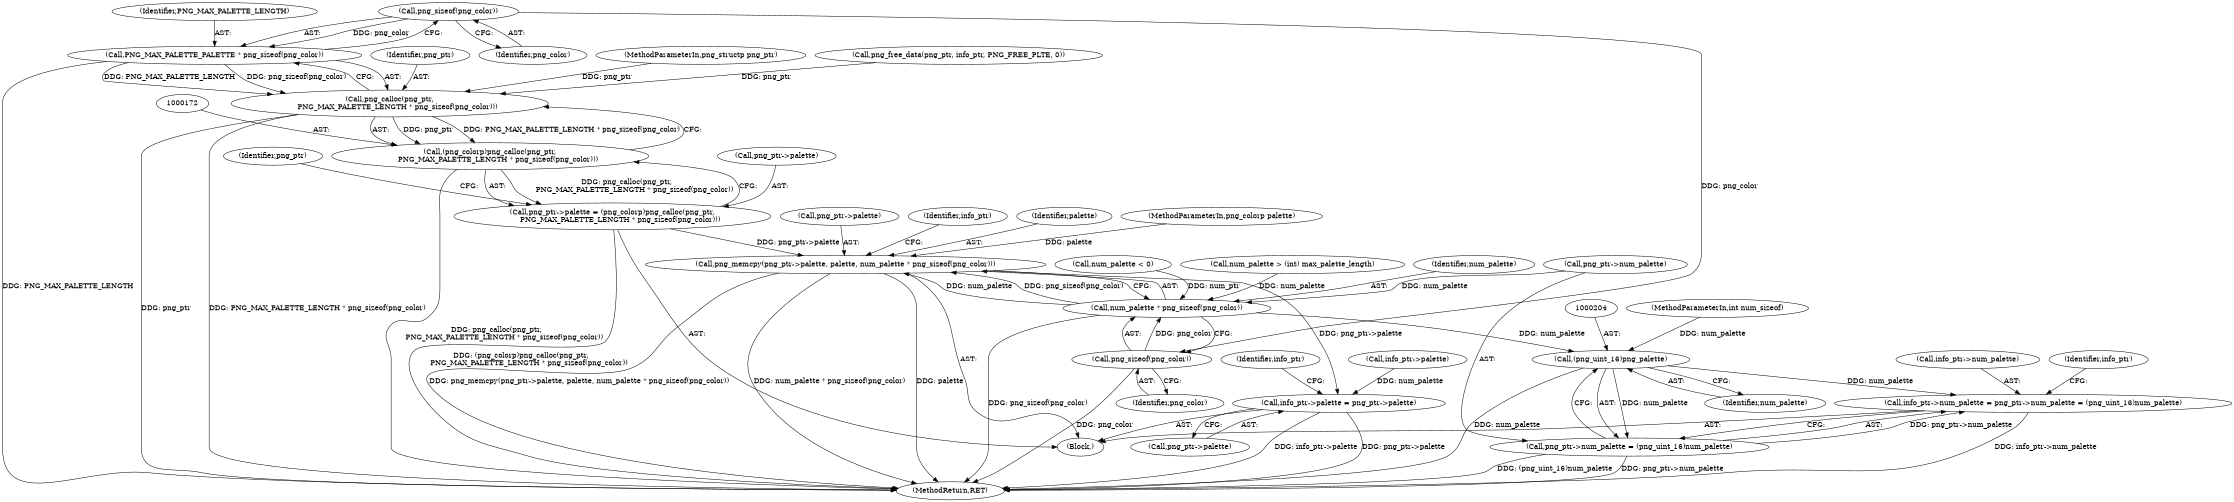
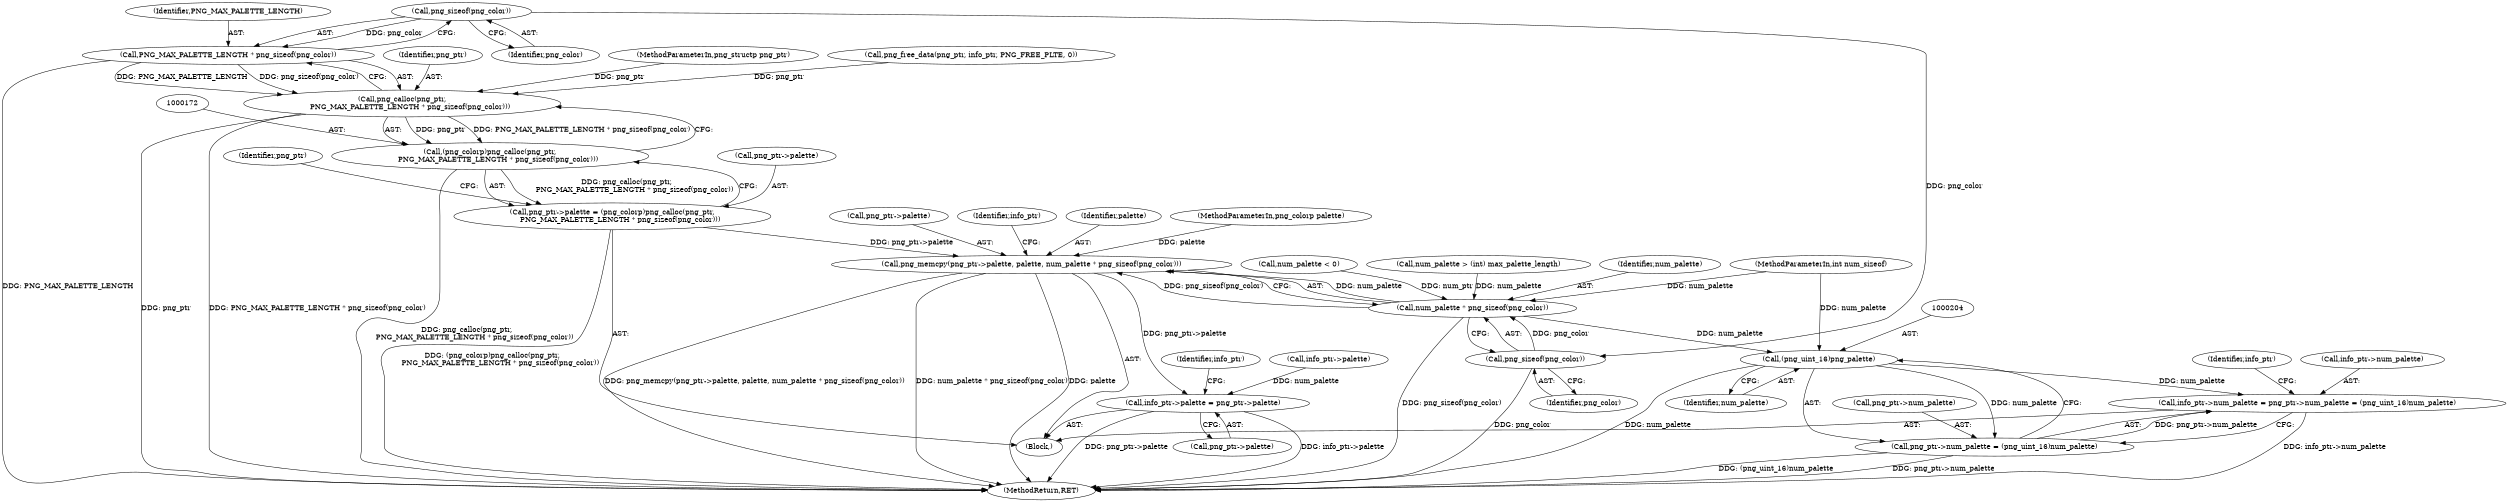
(215, 55) -> (228, 55)
(1407, 281) -> (1651, 286)
